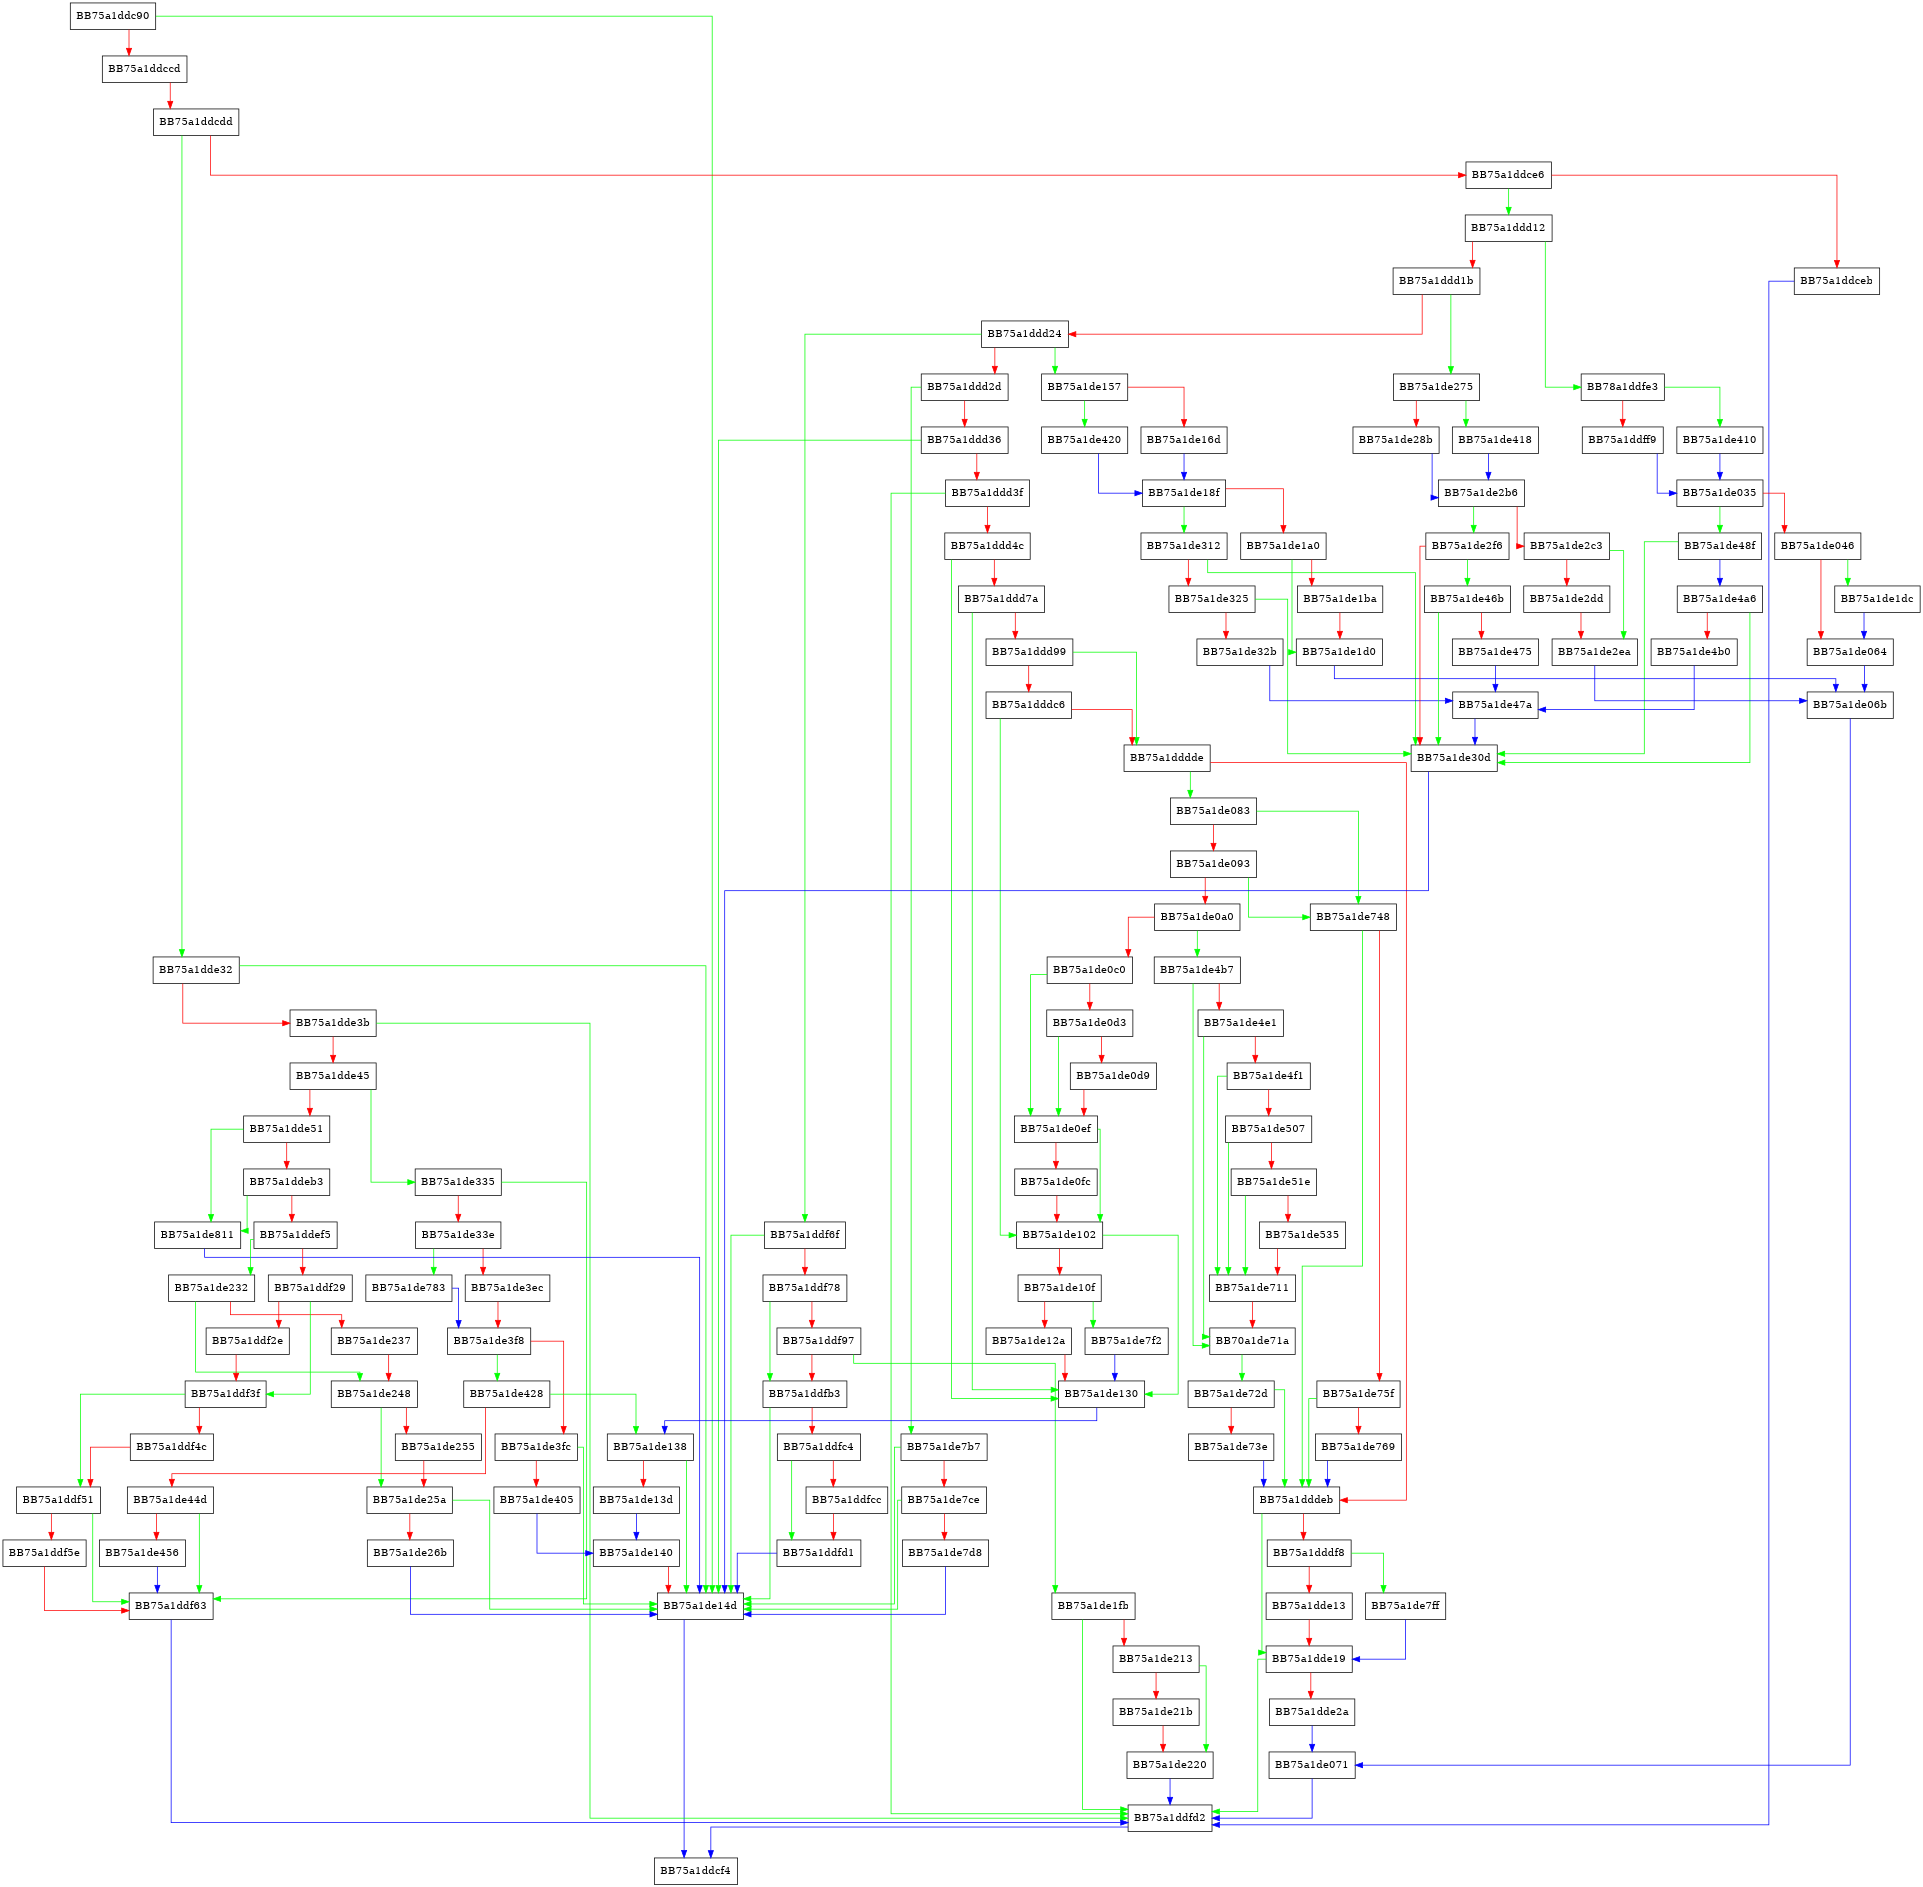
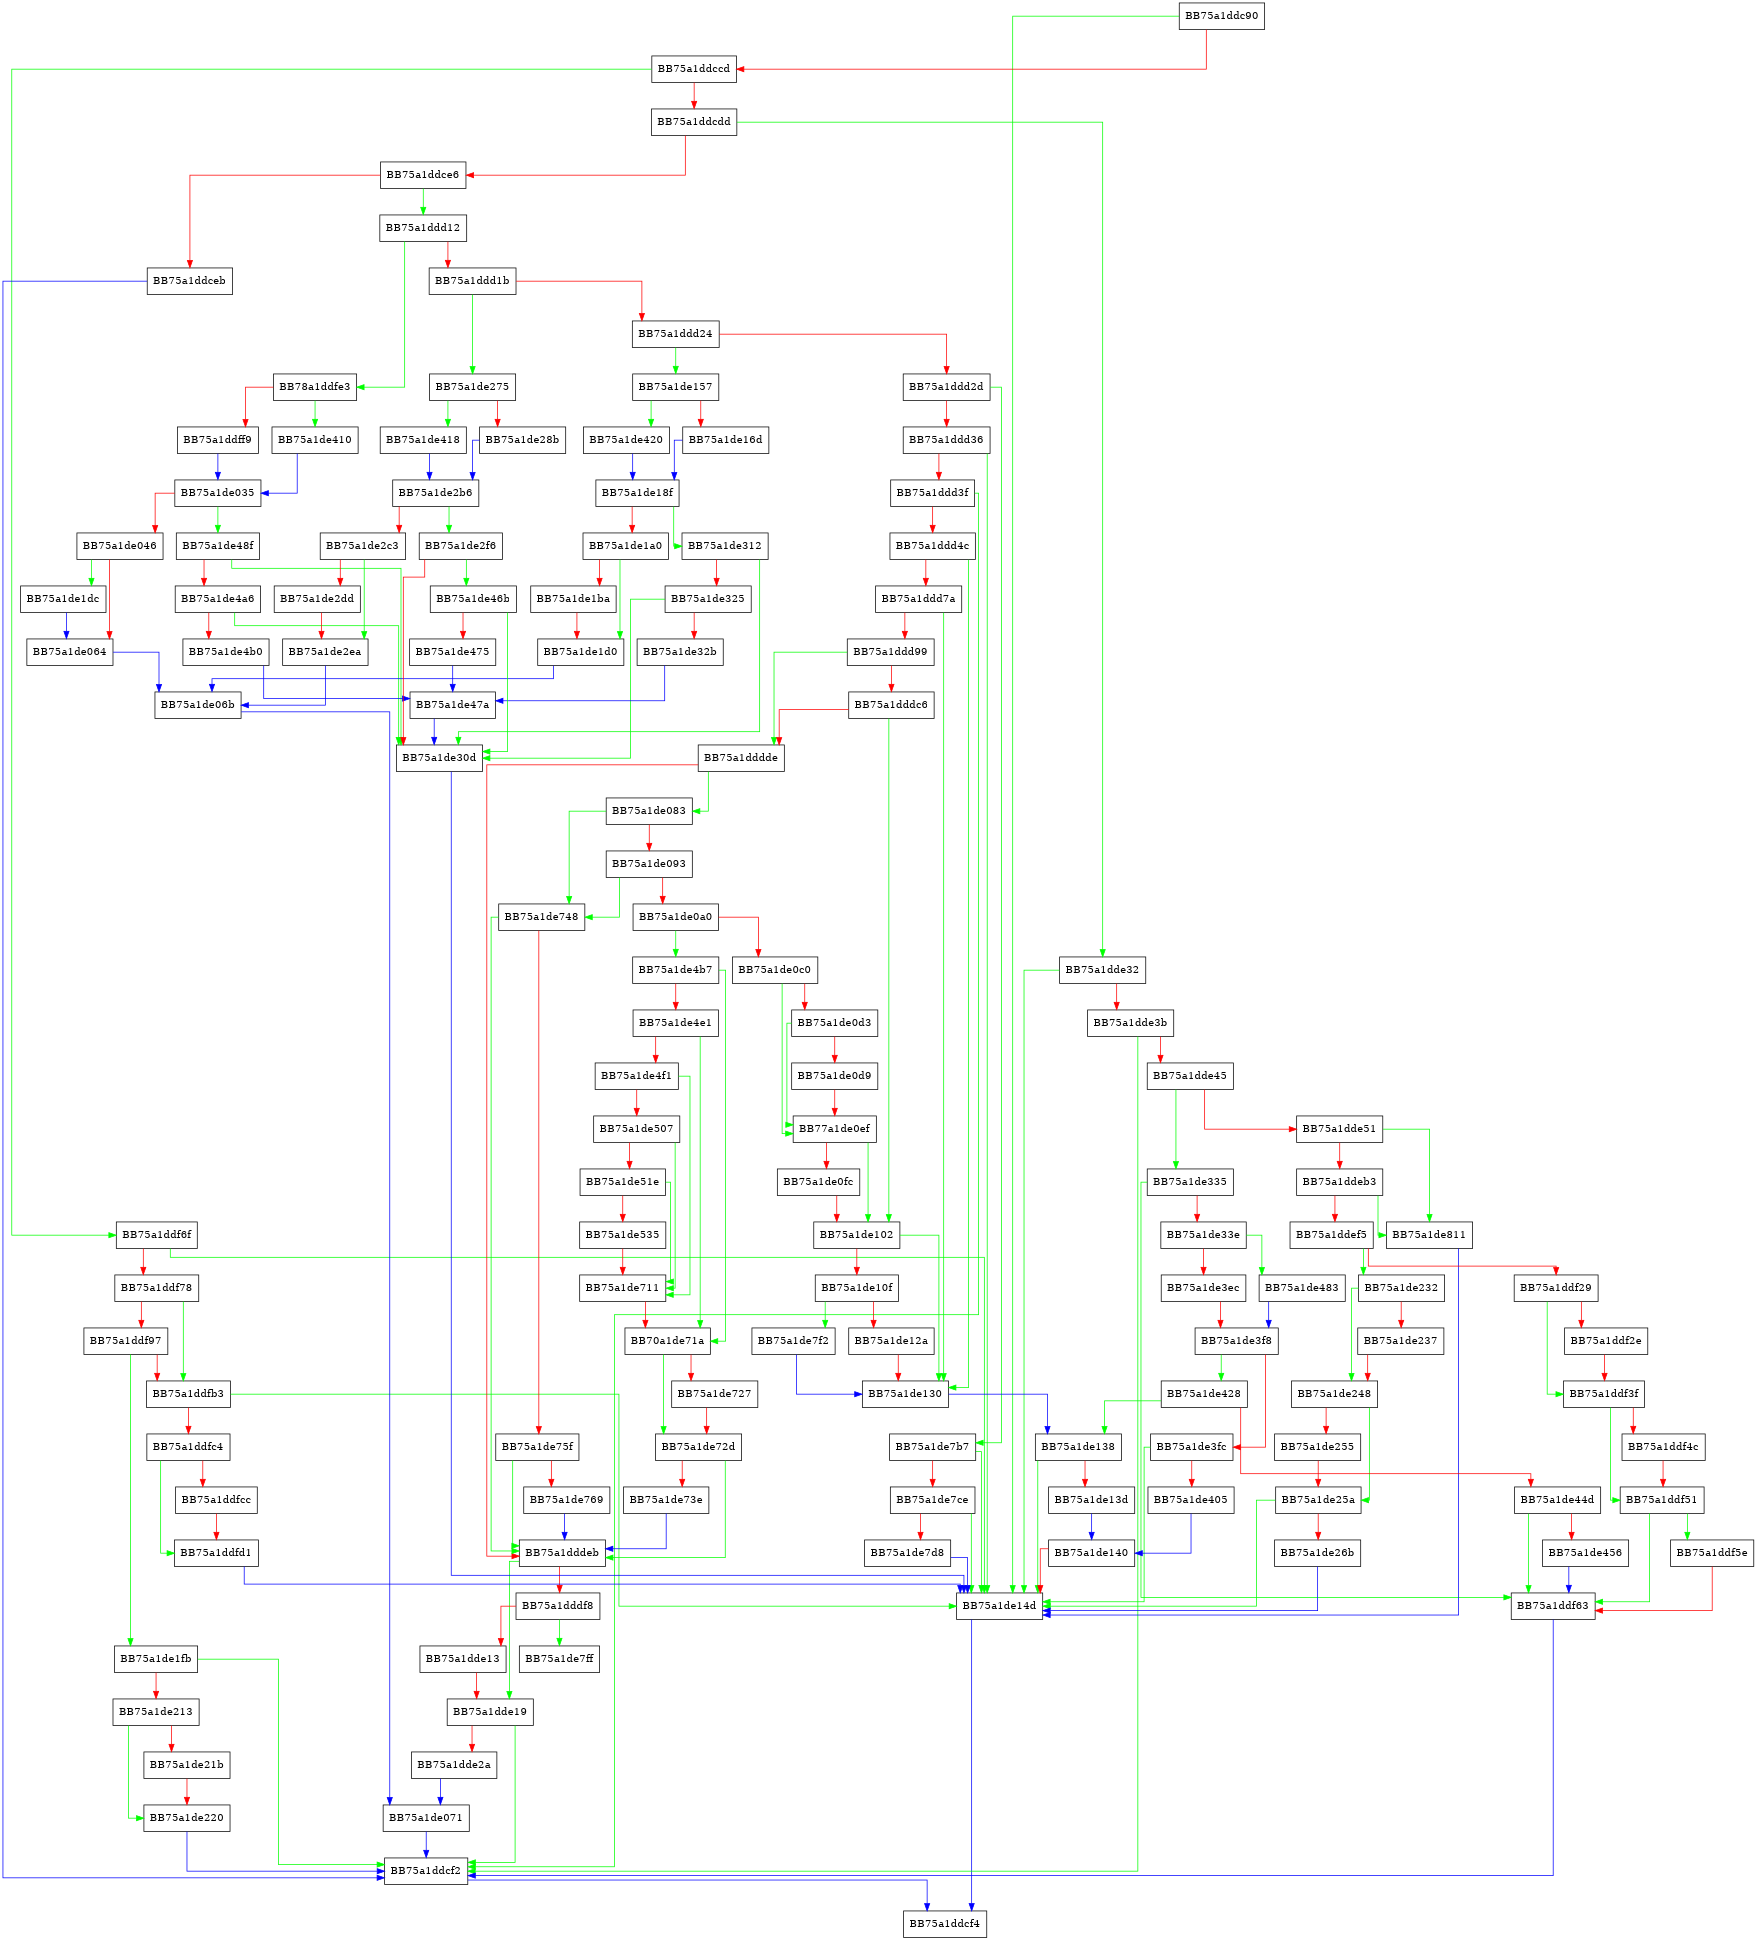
(1720, 569) -> (204, 569)
(805, 686) -> (12, 381)
(1056, 1129) -> (835, 1129)
(409, 1288) -> (1302, 1288)
none -> (715, 1394)
(51, 1523) -> (1687, 1523)
(1402, 1659) -> none
(1170, 1818) -> (426, 1871)
